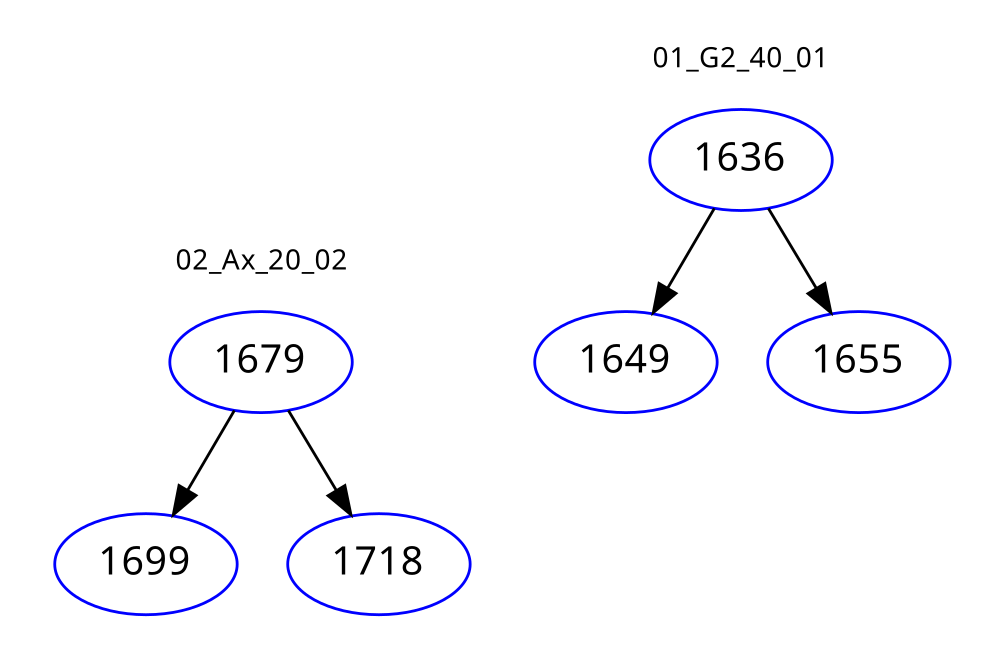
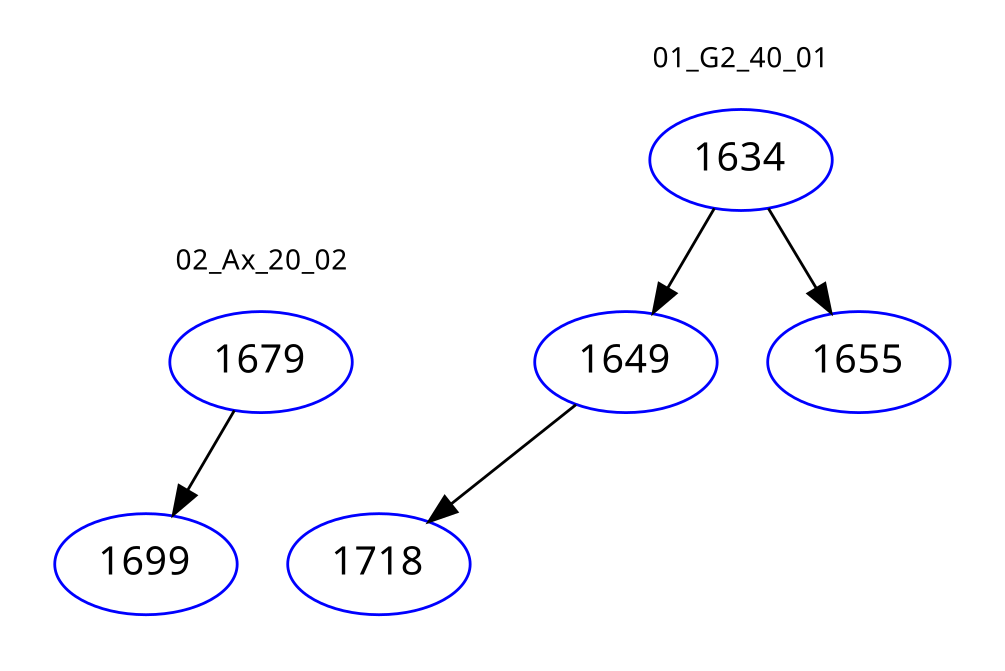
(741, 160) -> (741, 160)
(312, 450) -> (514, 454)
